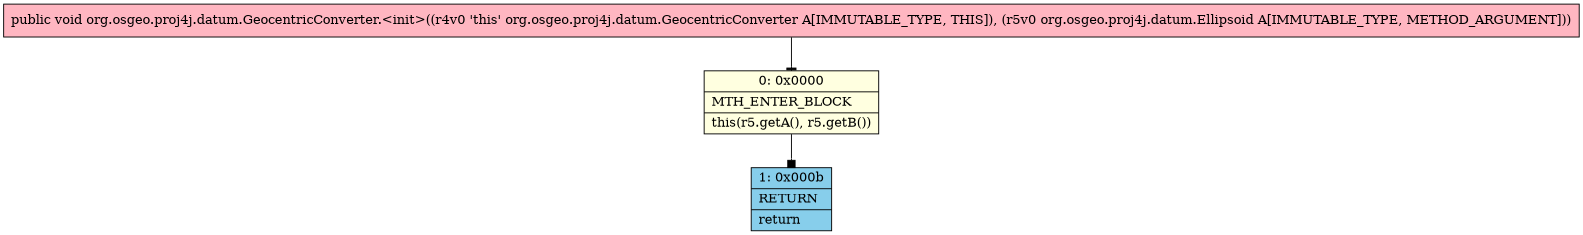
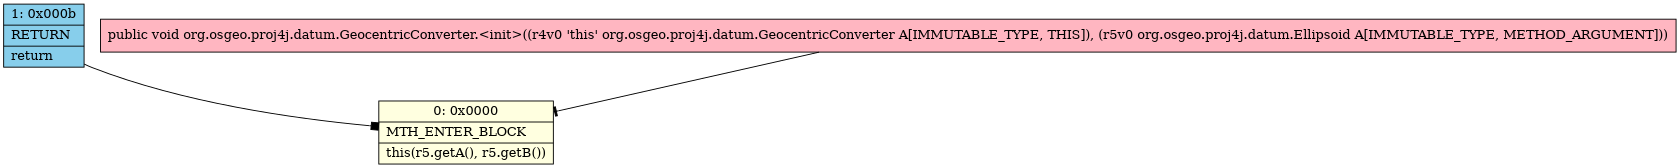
(791, 146) -> (224, 105)
